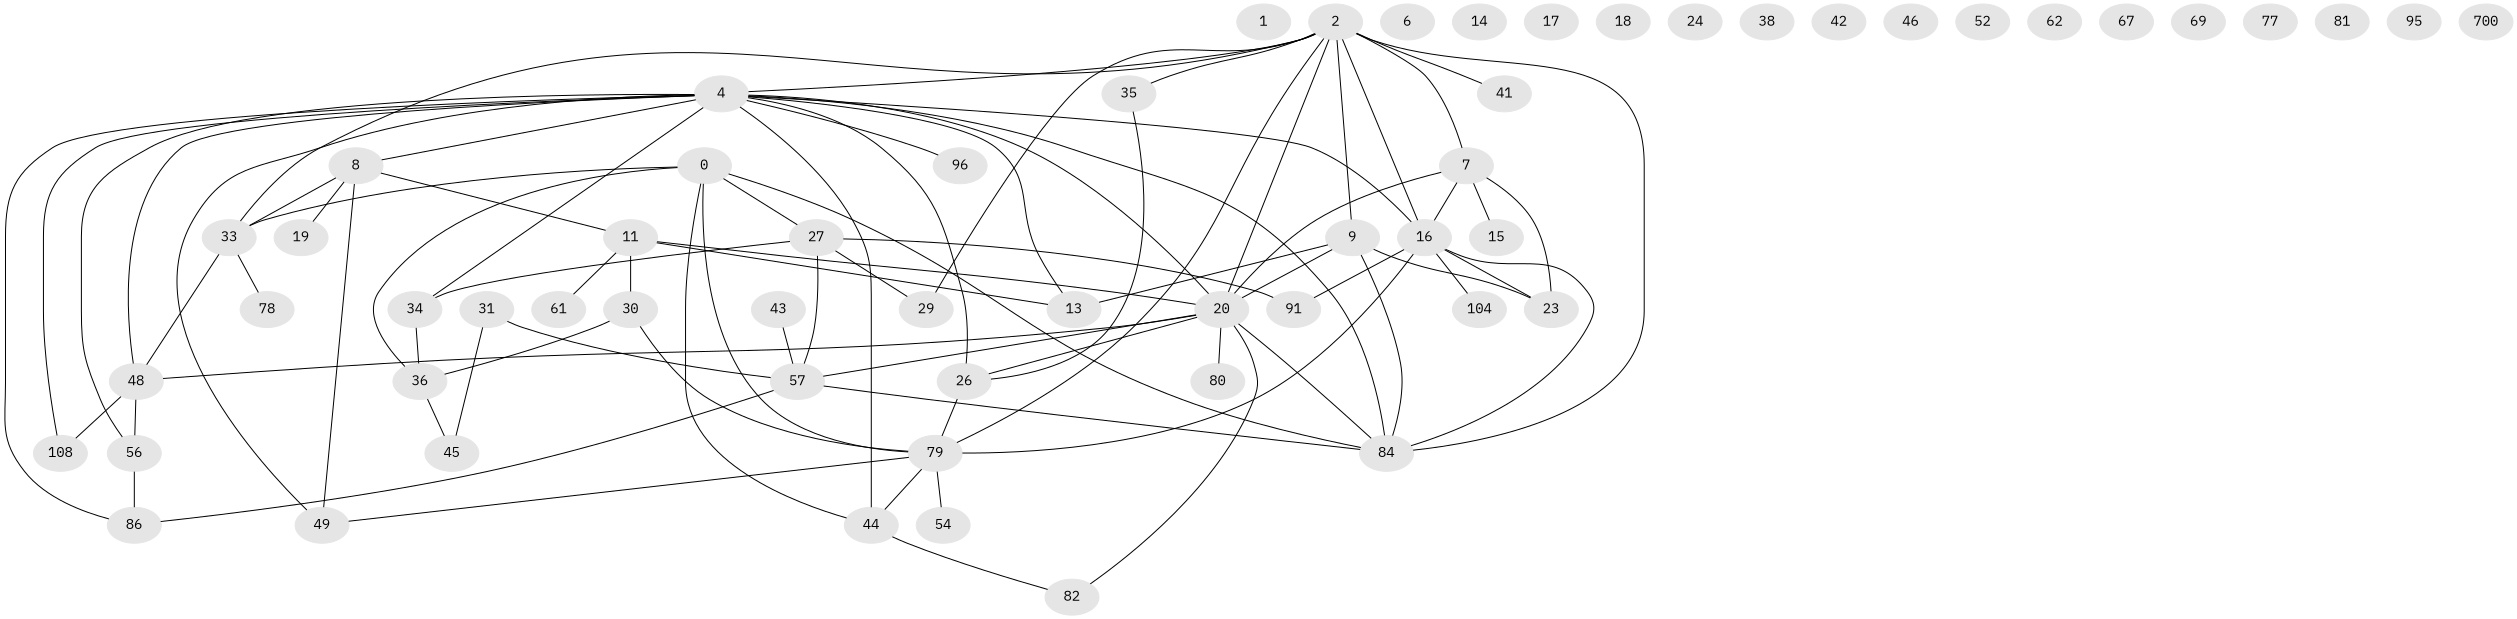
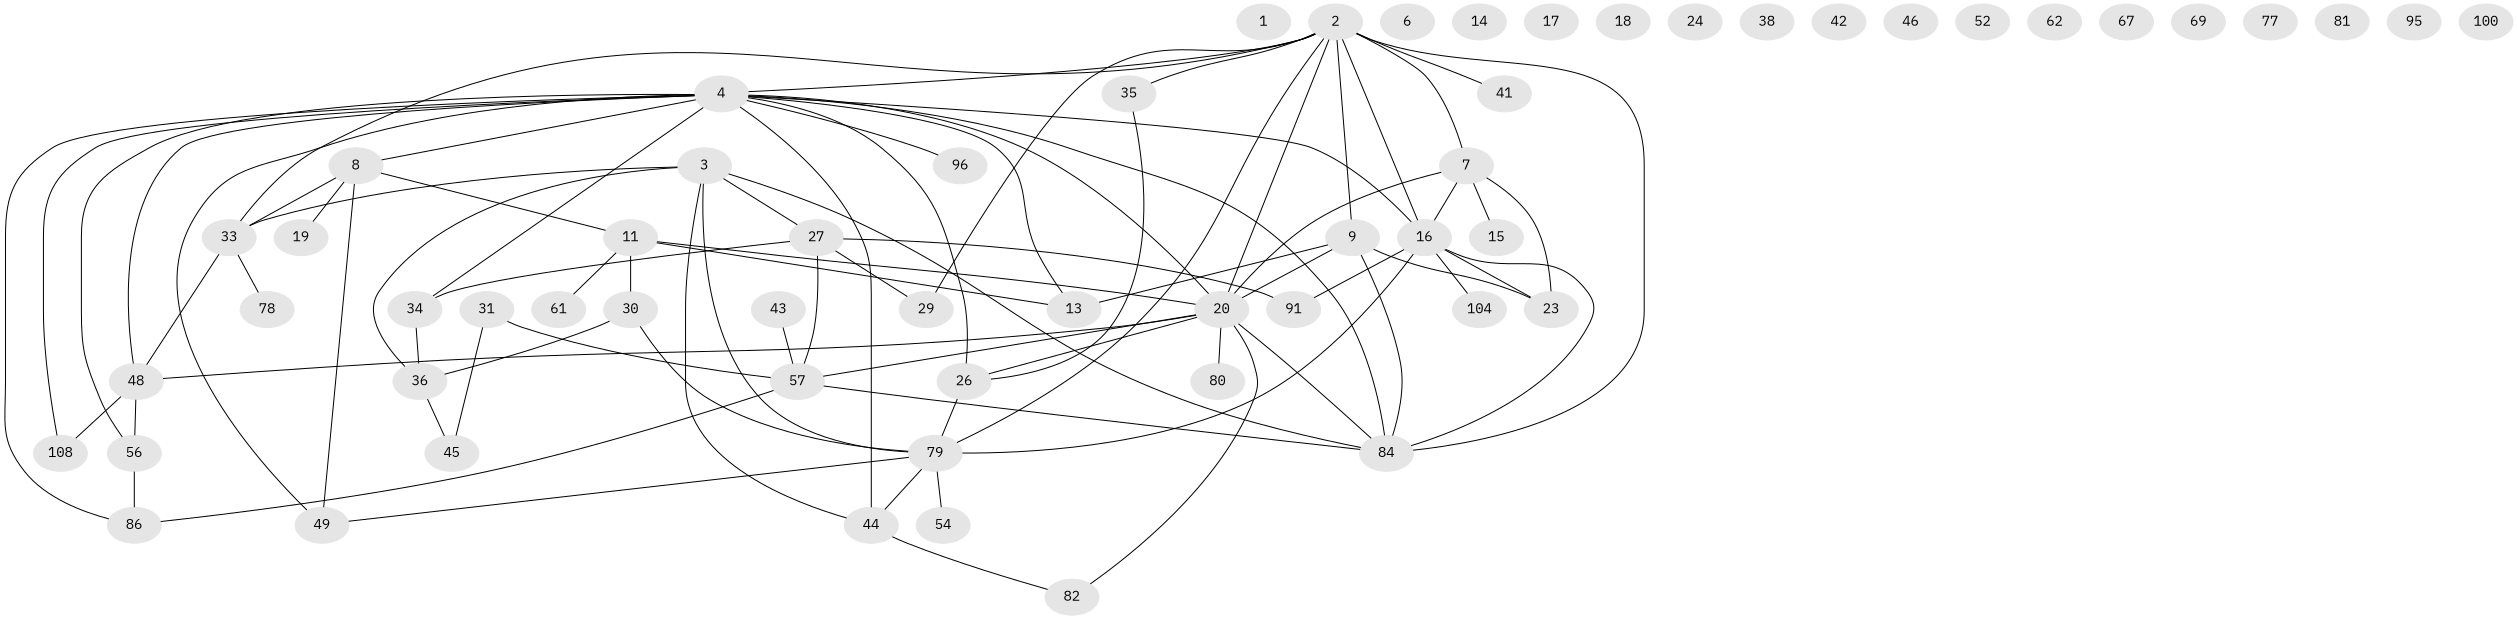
(2486, 22) -> (2486, 22)
(705, 166) -> (705, 166)
